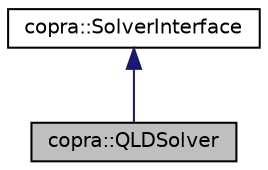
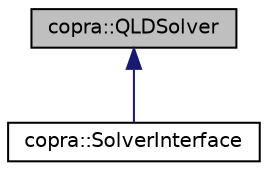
(134, 96) -> (134, 96)
